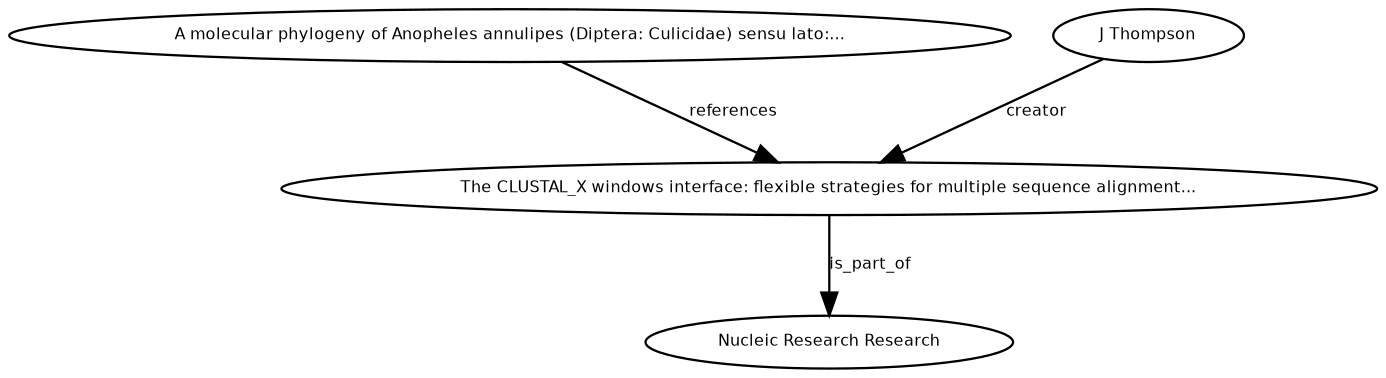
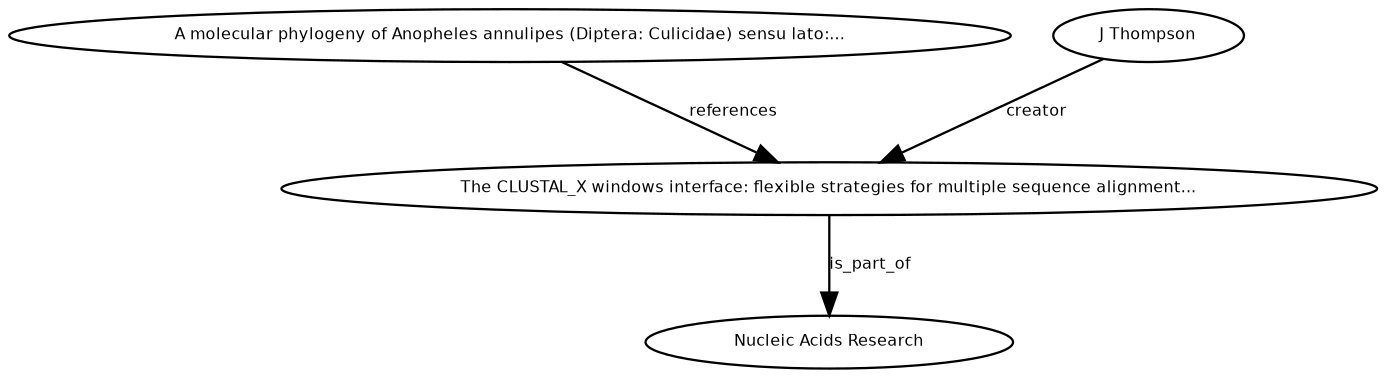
(829, 342) -> (829, 342)
